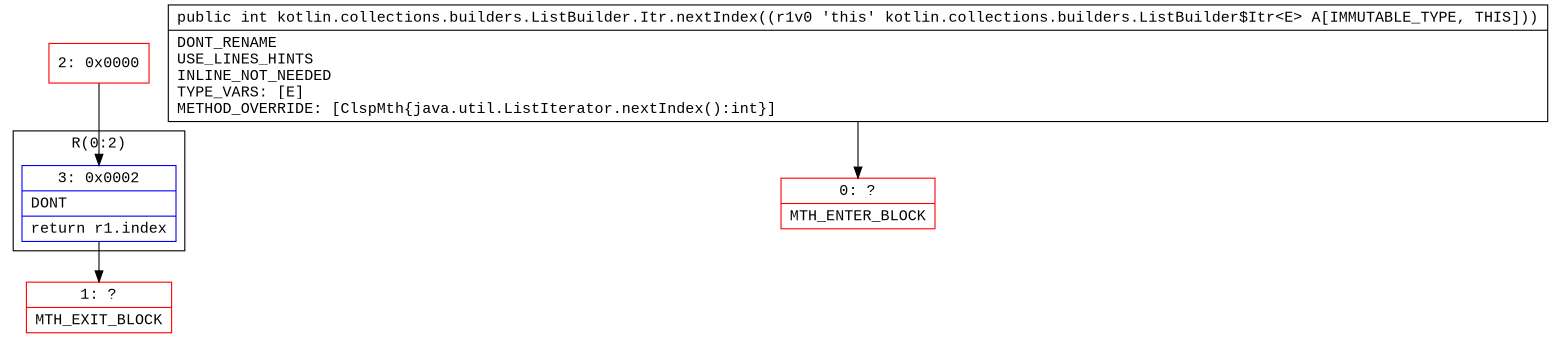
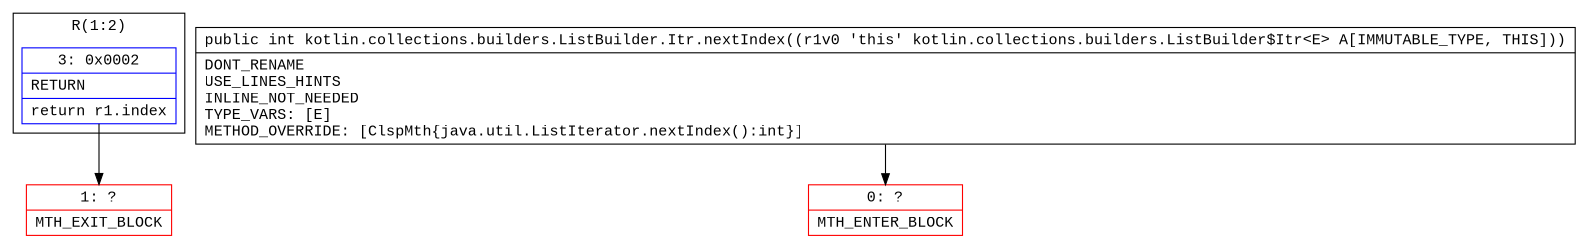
(99, 63) -> none
(99, 144) -> (99, 26)
(50, 203) -> (58, 85)
